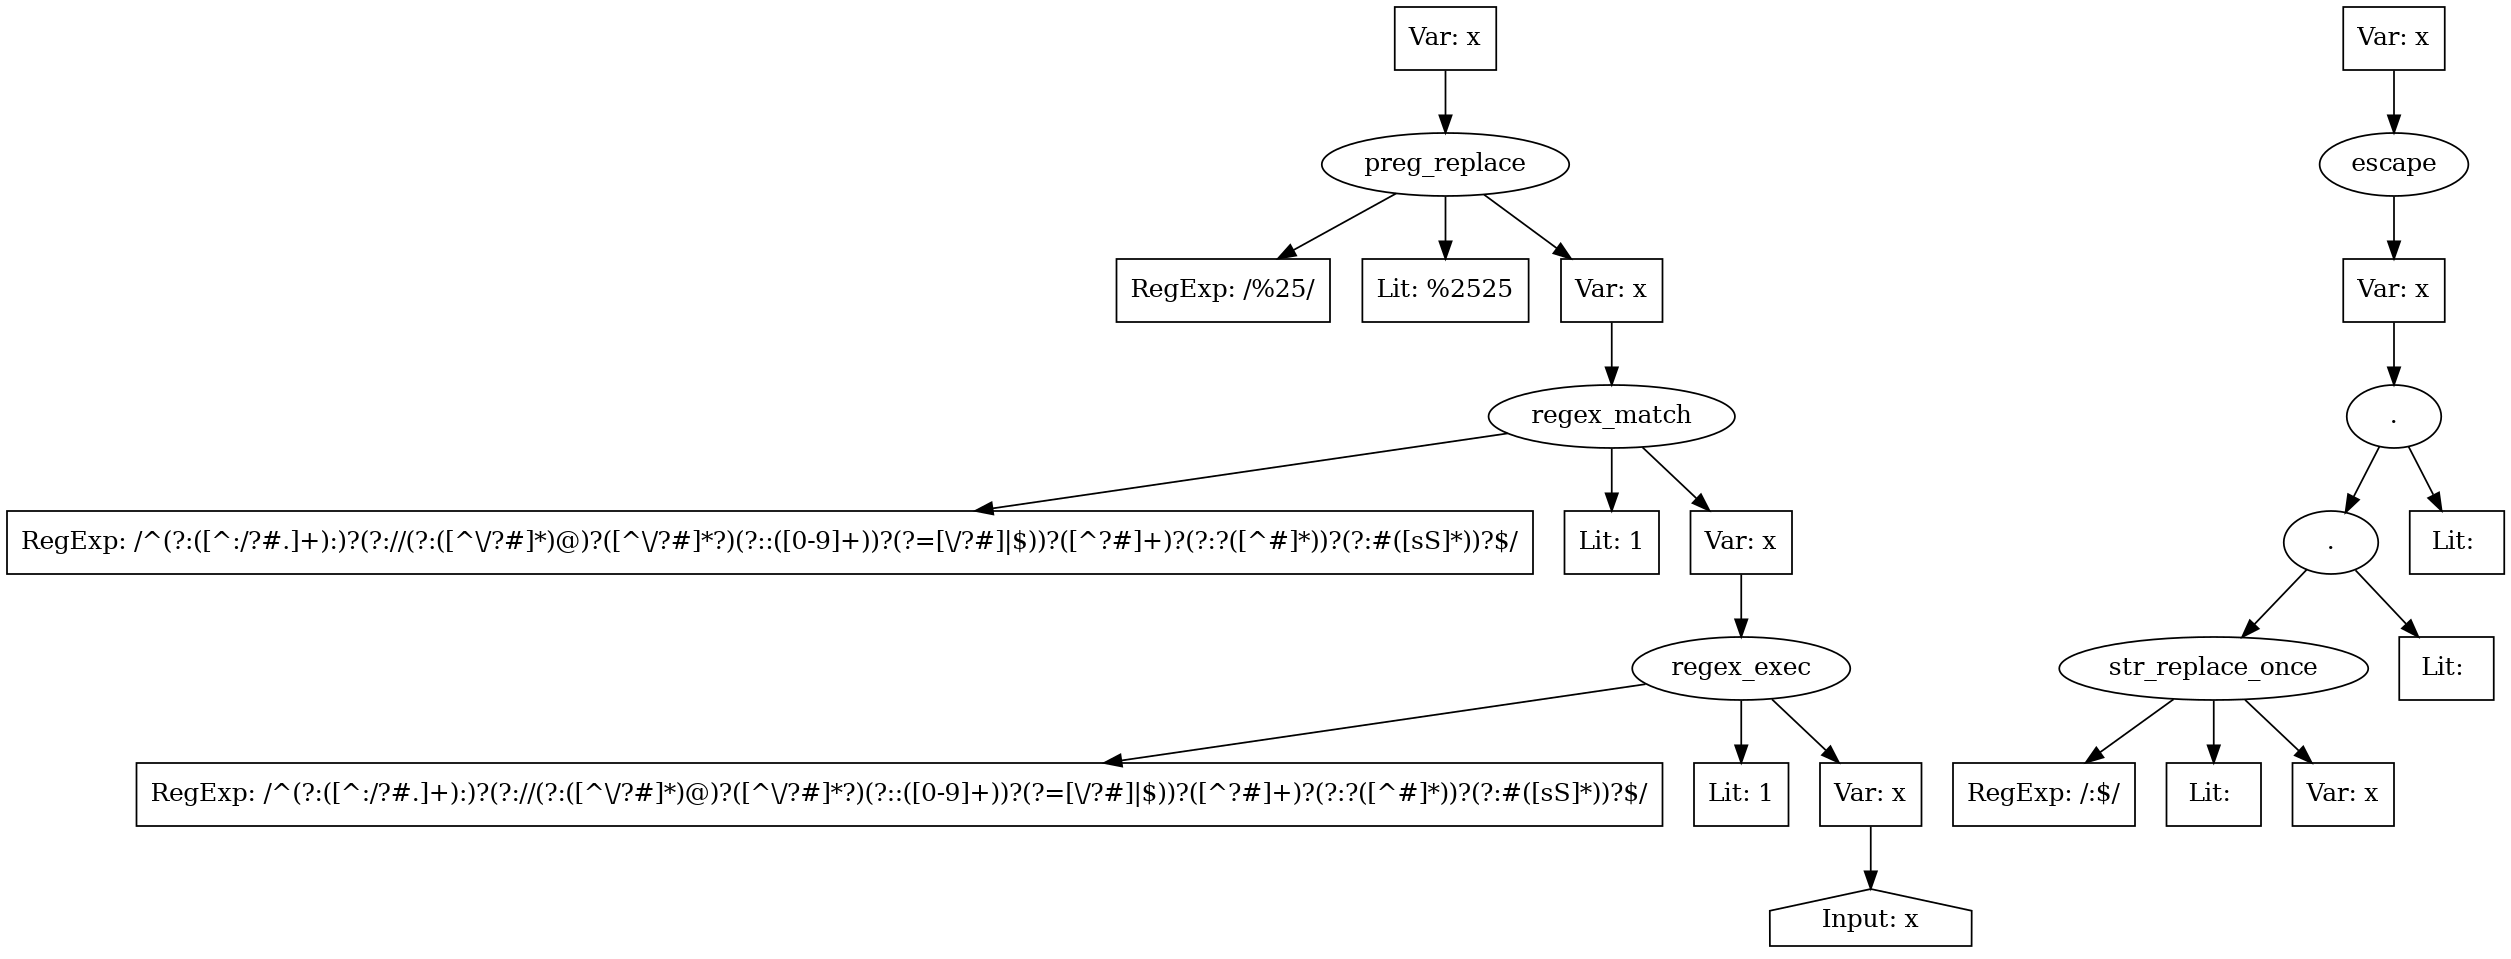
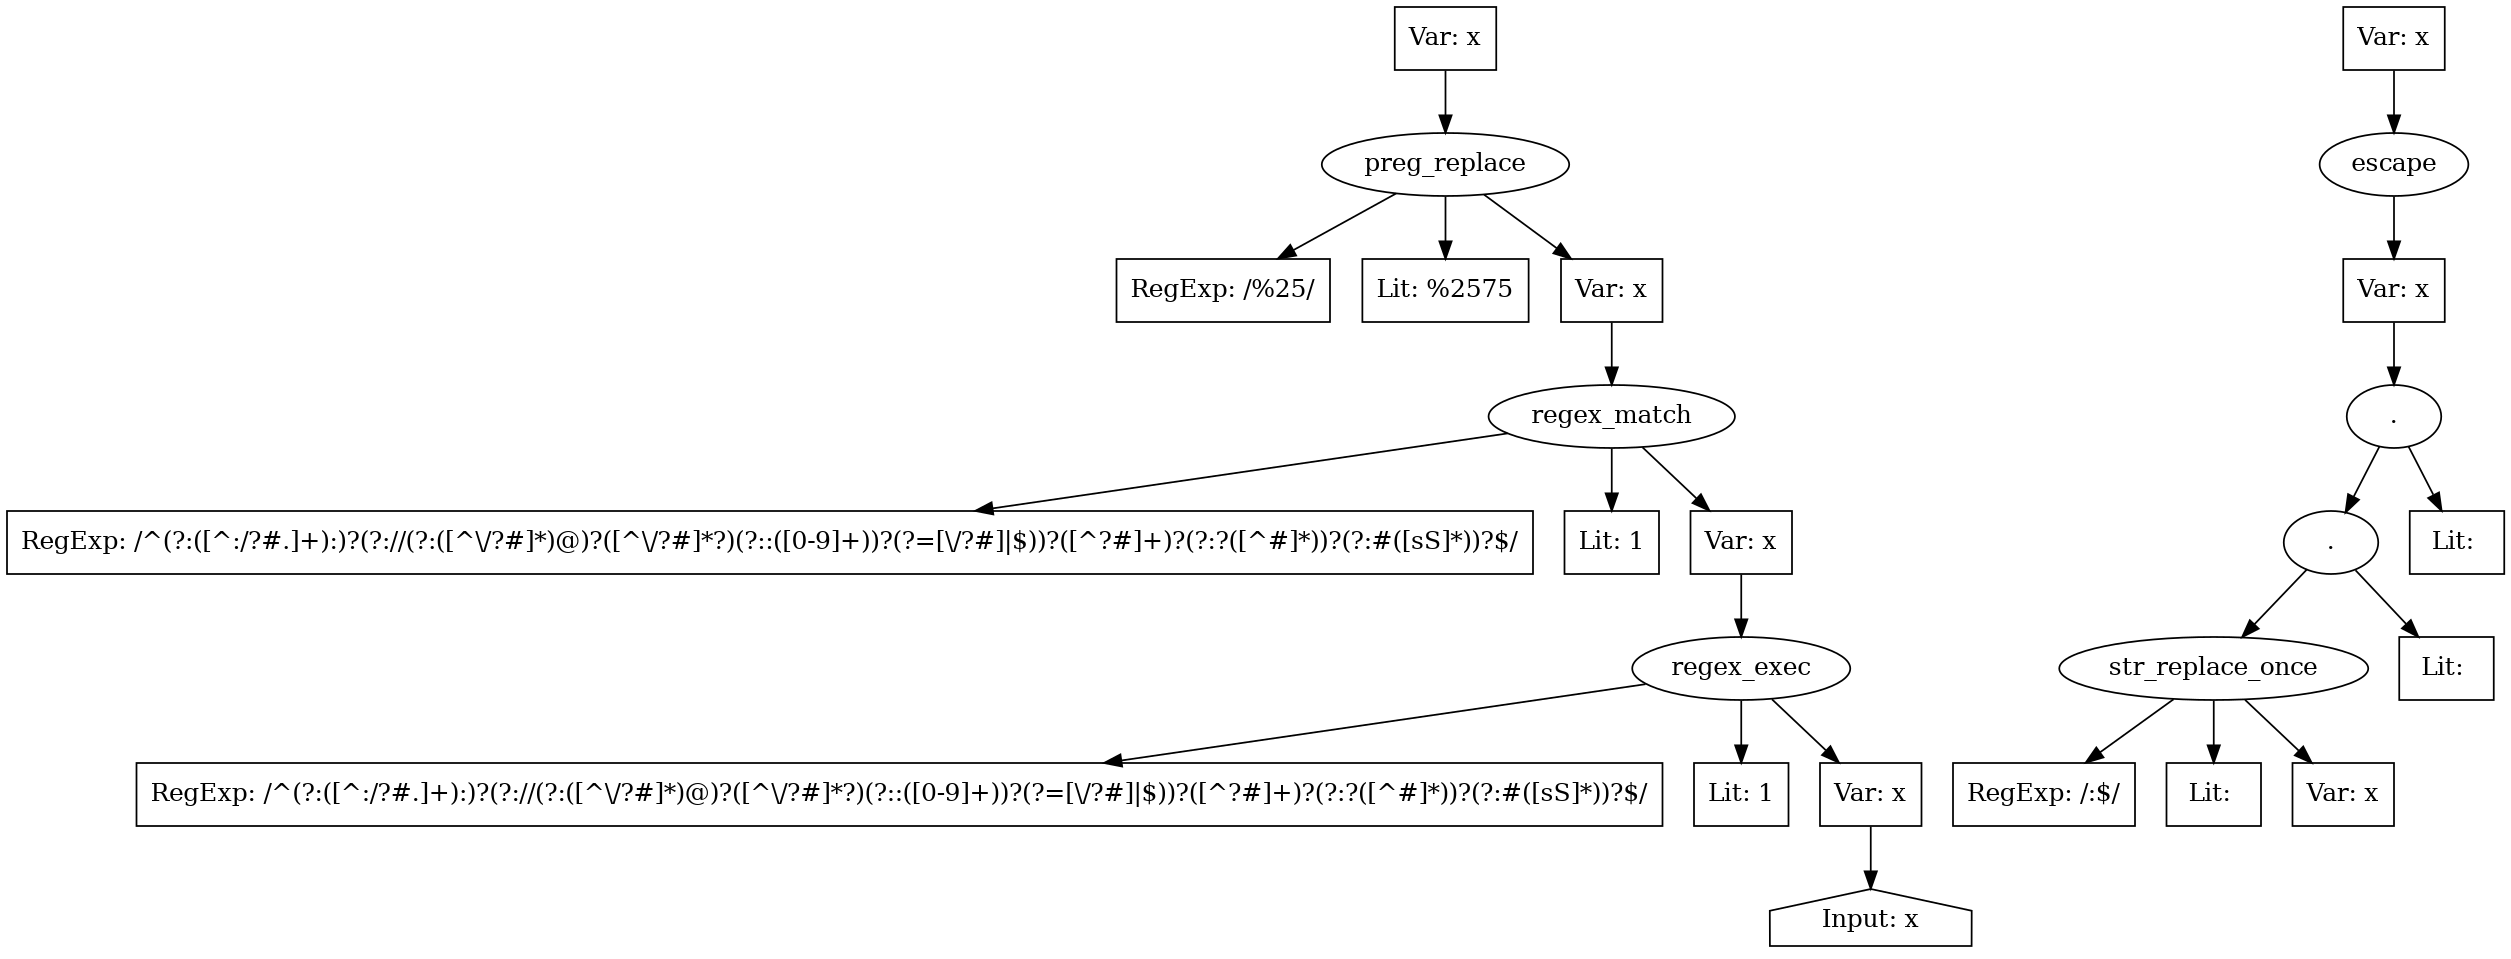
(1446, 290) -> (1446, 290)
